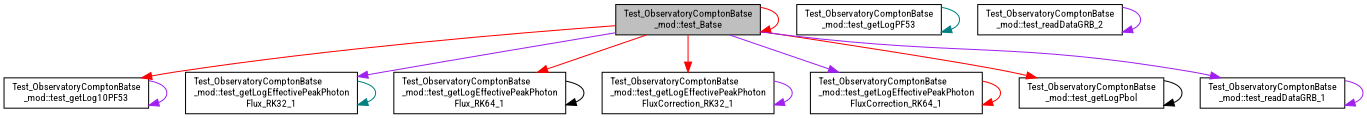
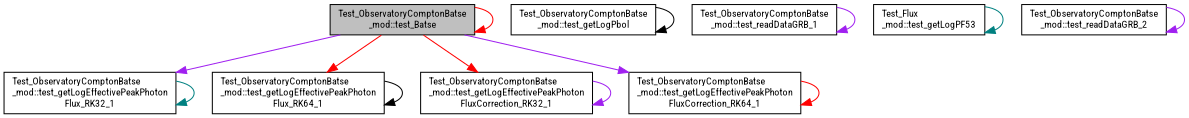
(869, 20) -> (929, 20)
(986, 50) -> none
(894, 52) -> none
(76, 93) -> none
